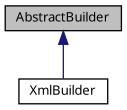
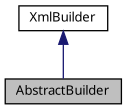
(63, 62) -> (63, 62)
